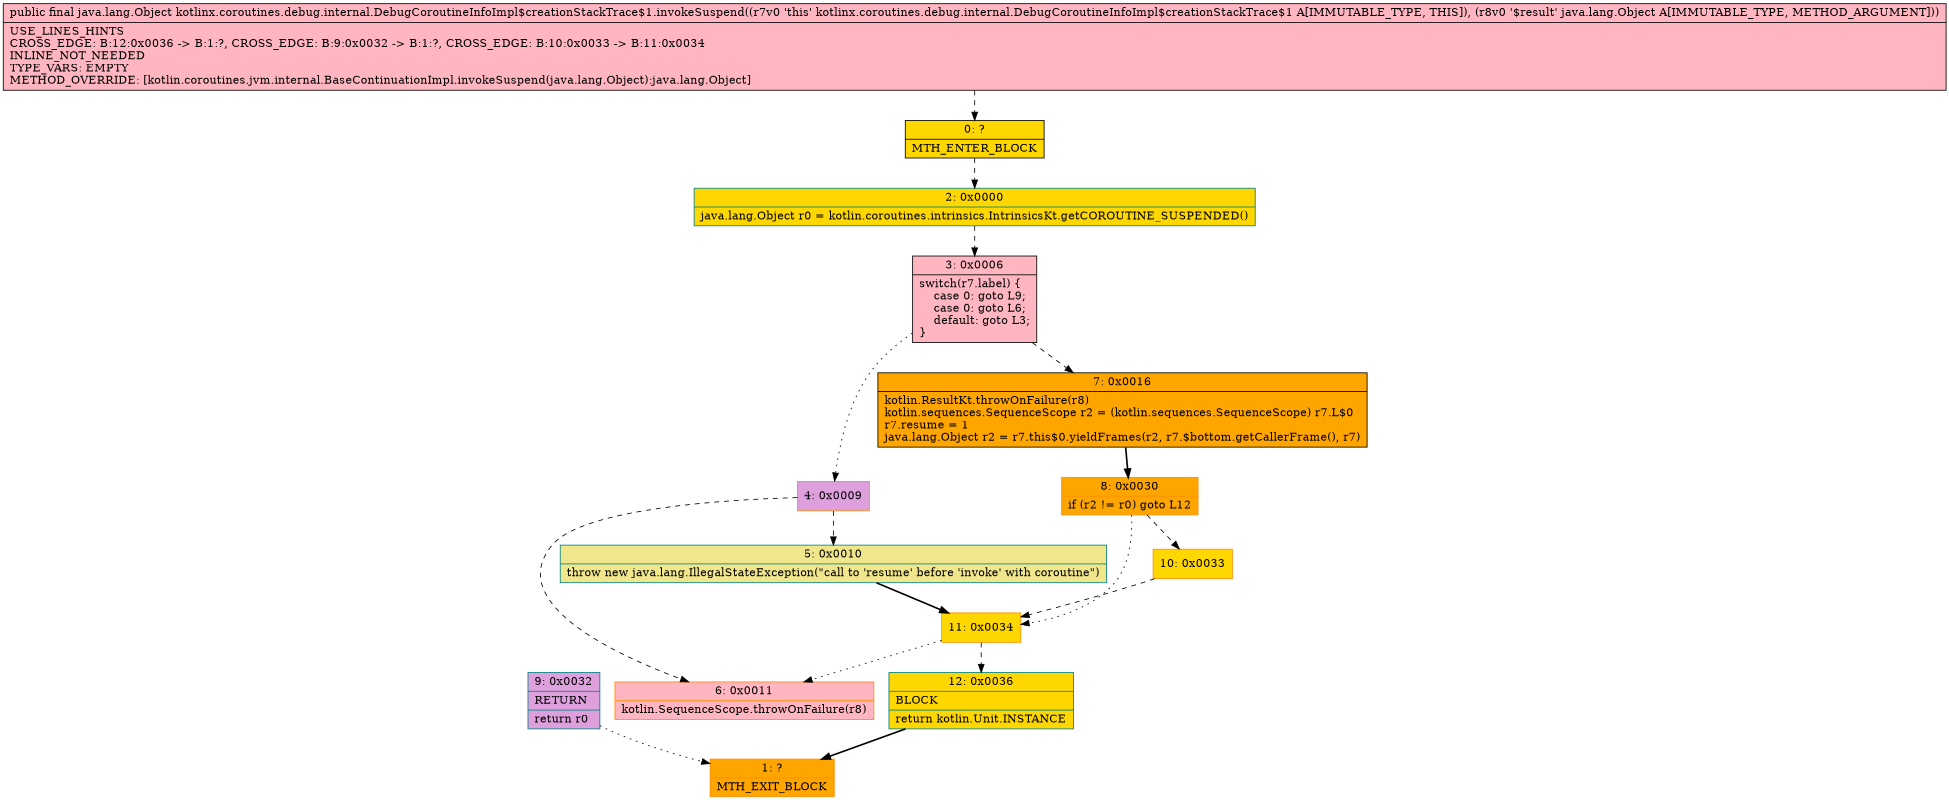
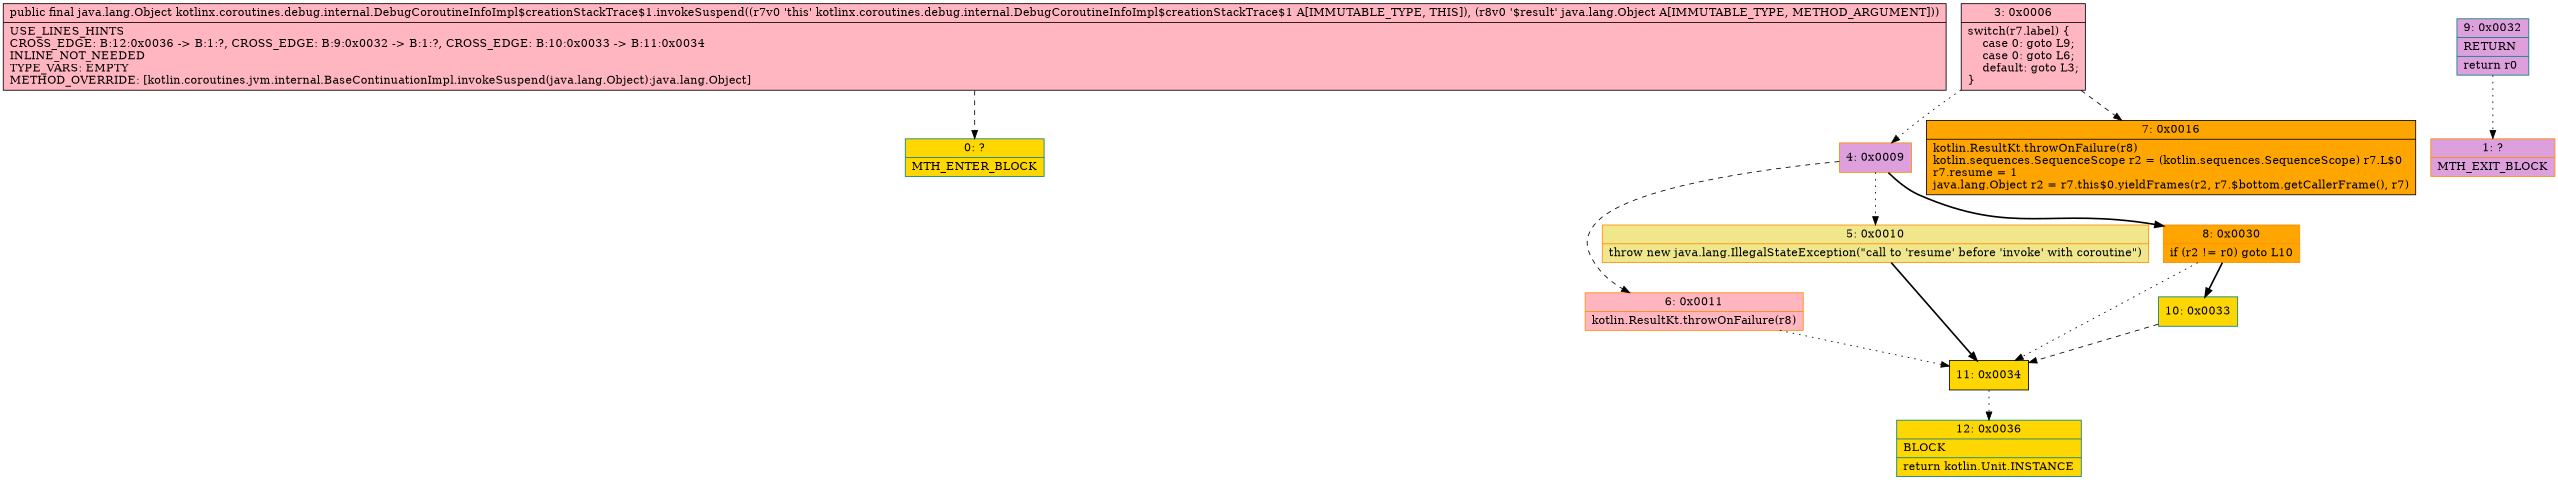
(975, 139) -> (975, 158)
(975, 207) -> none
(1127, 458) -> (2016, 218)
(1130, 505) -> (2232, 253)
(833, 524) -> (1875, 195)
(1160, 529) -> (2216, 276)
(833, 564) -> (1875, 244)
(1193, 564) -> (2198, 312)
(981, 628) -> (1989, 375)
(981, 653) -> (1989, 401)
(877, 660) -> (1861, 347)
(744, 710) -> (1694, 321)
(868, 743) -> none
(772, 778) -> (2493, 158)
